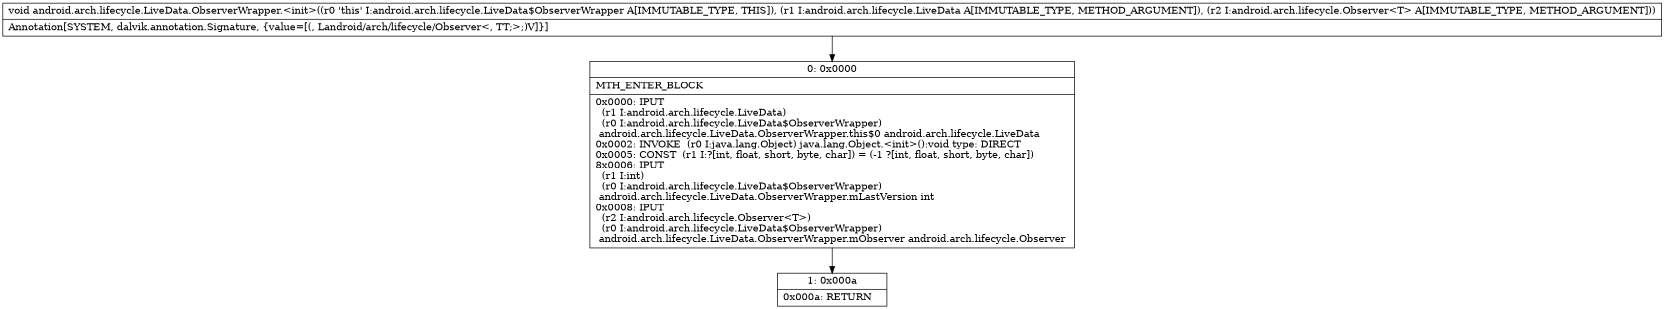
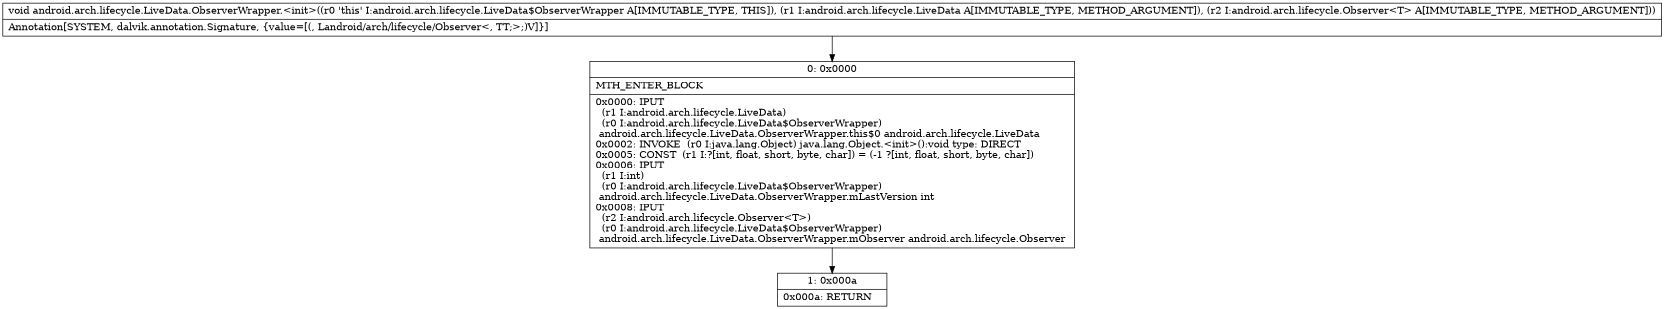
(633, 166) -> (633, 166)
